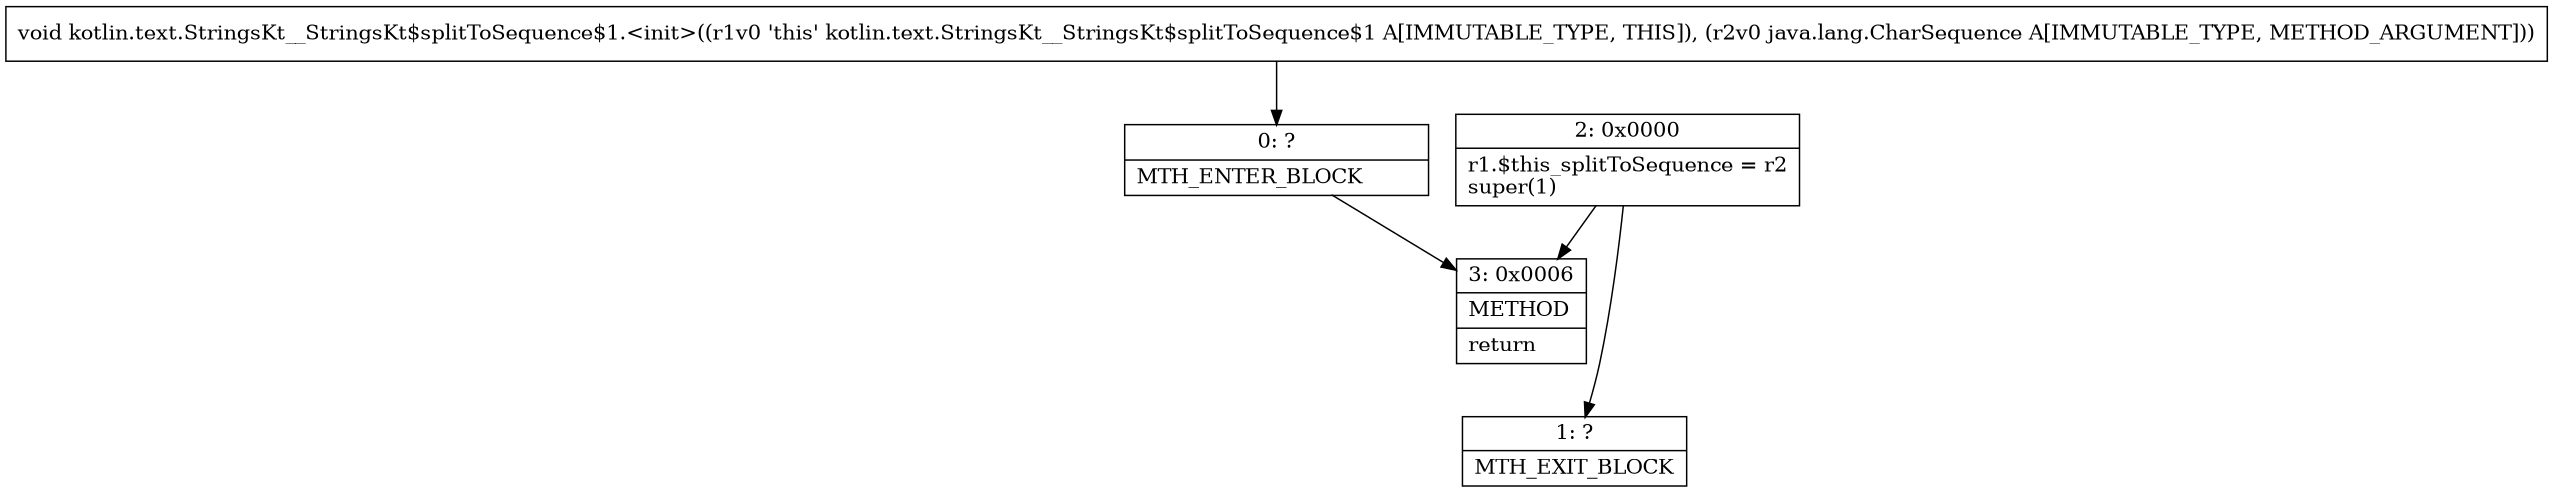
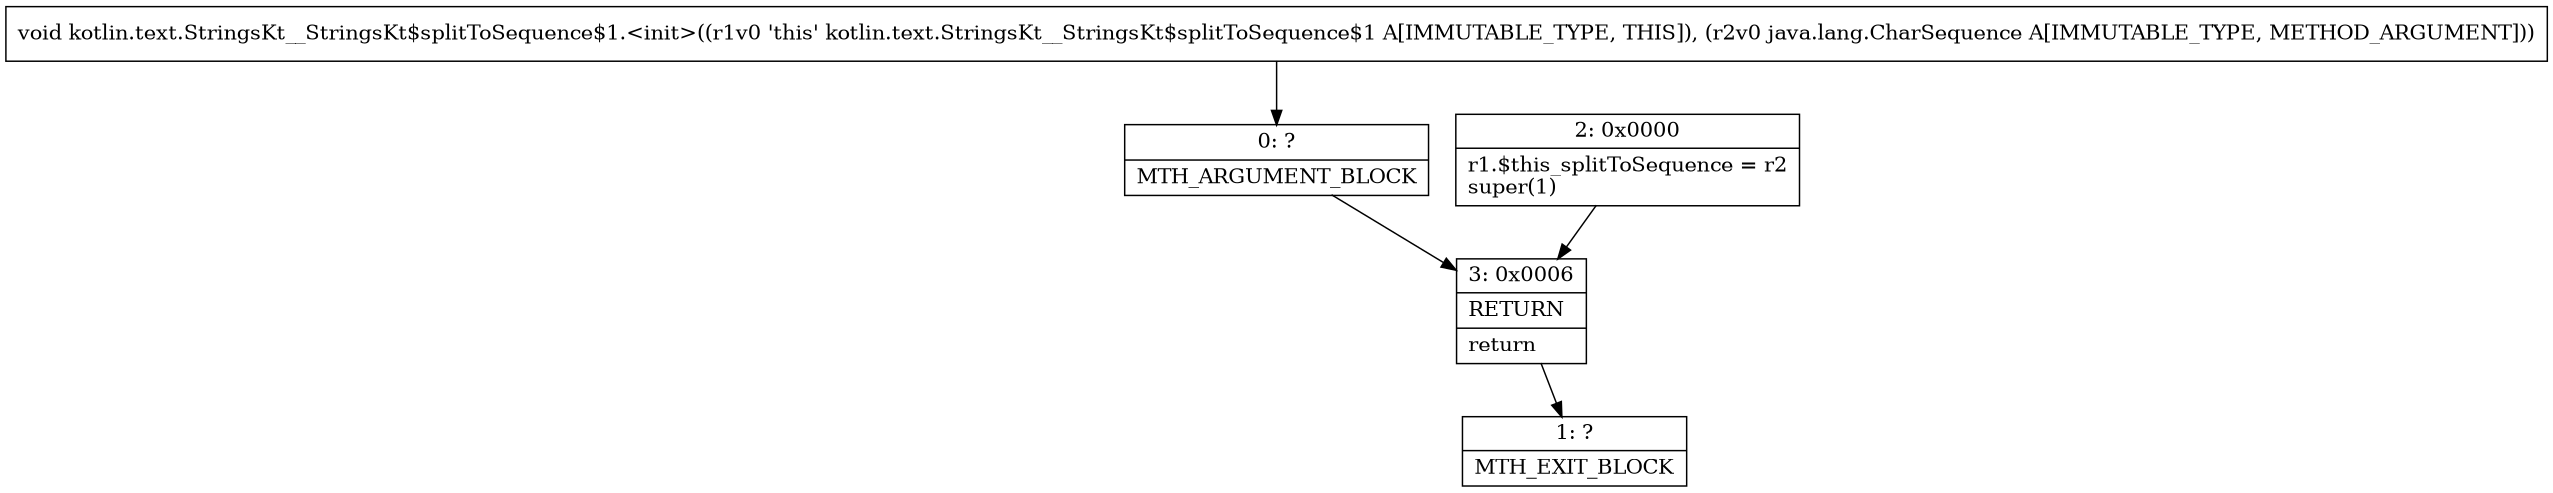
(1250, 177) -> (1277, 177)
(1610, 305) -> (1549, 383)
(1519, 310) -> (1516, 310)
